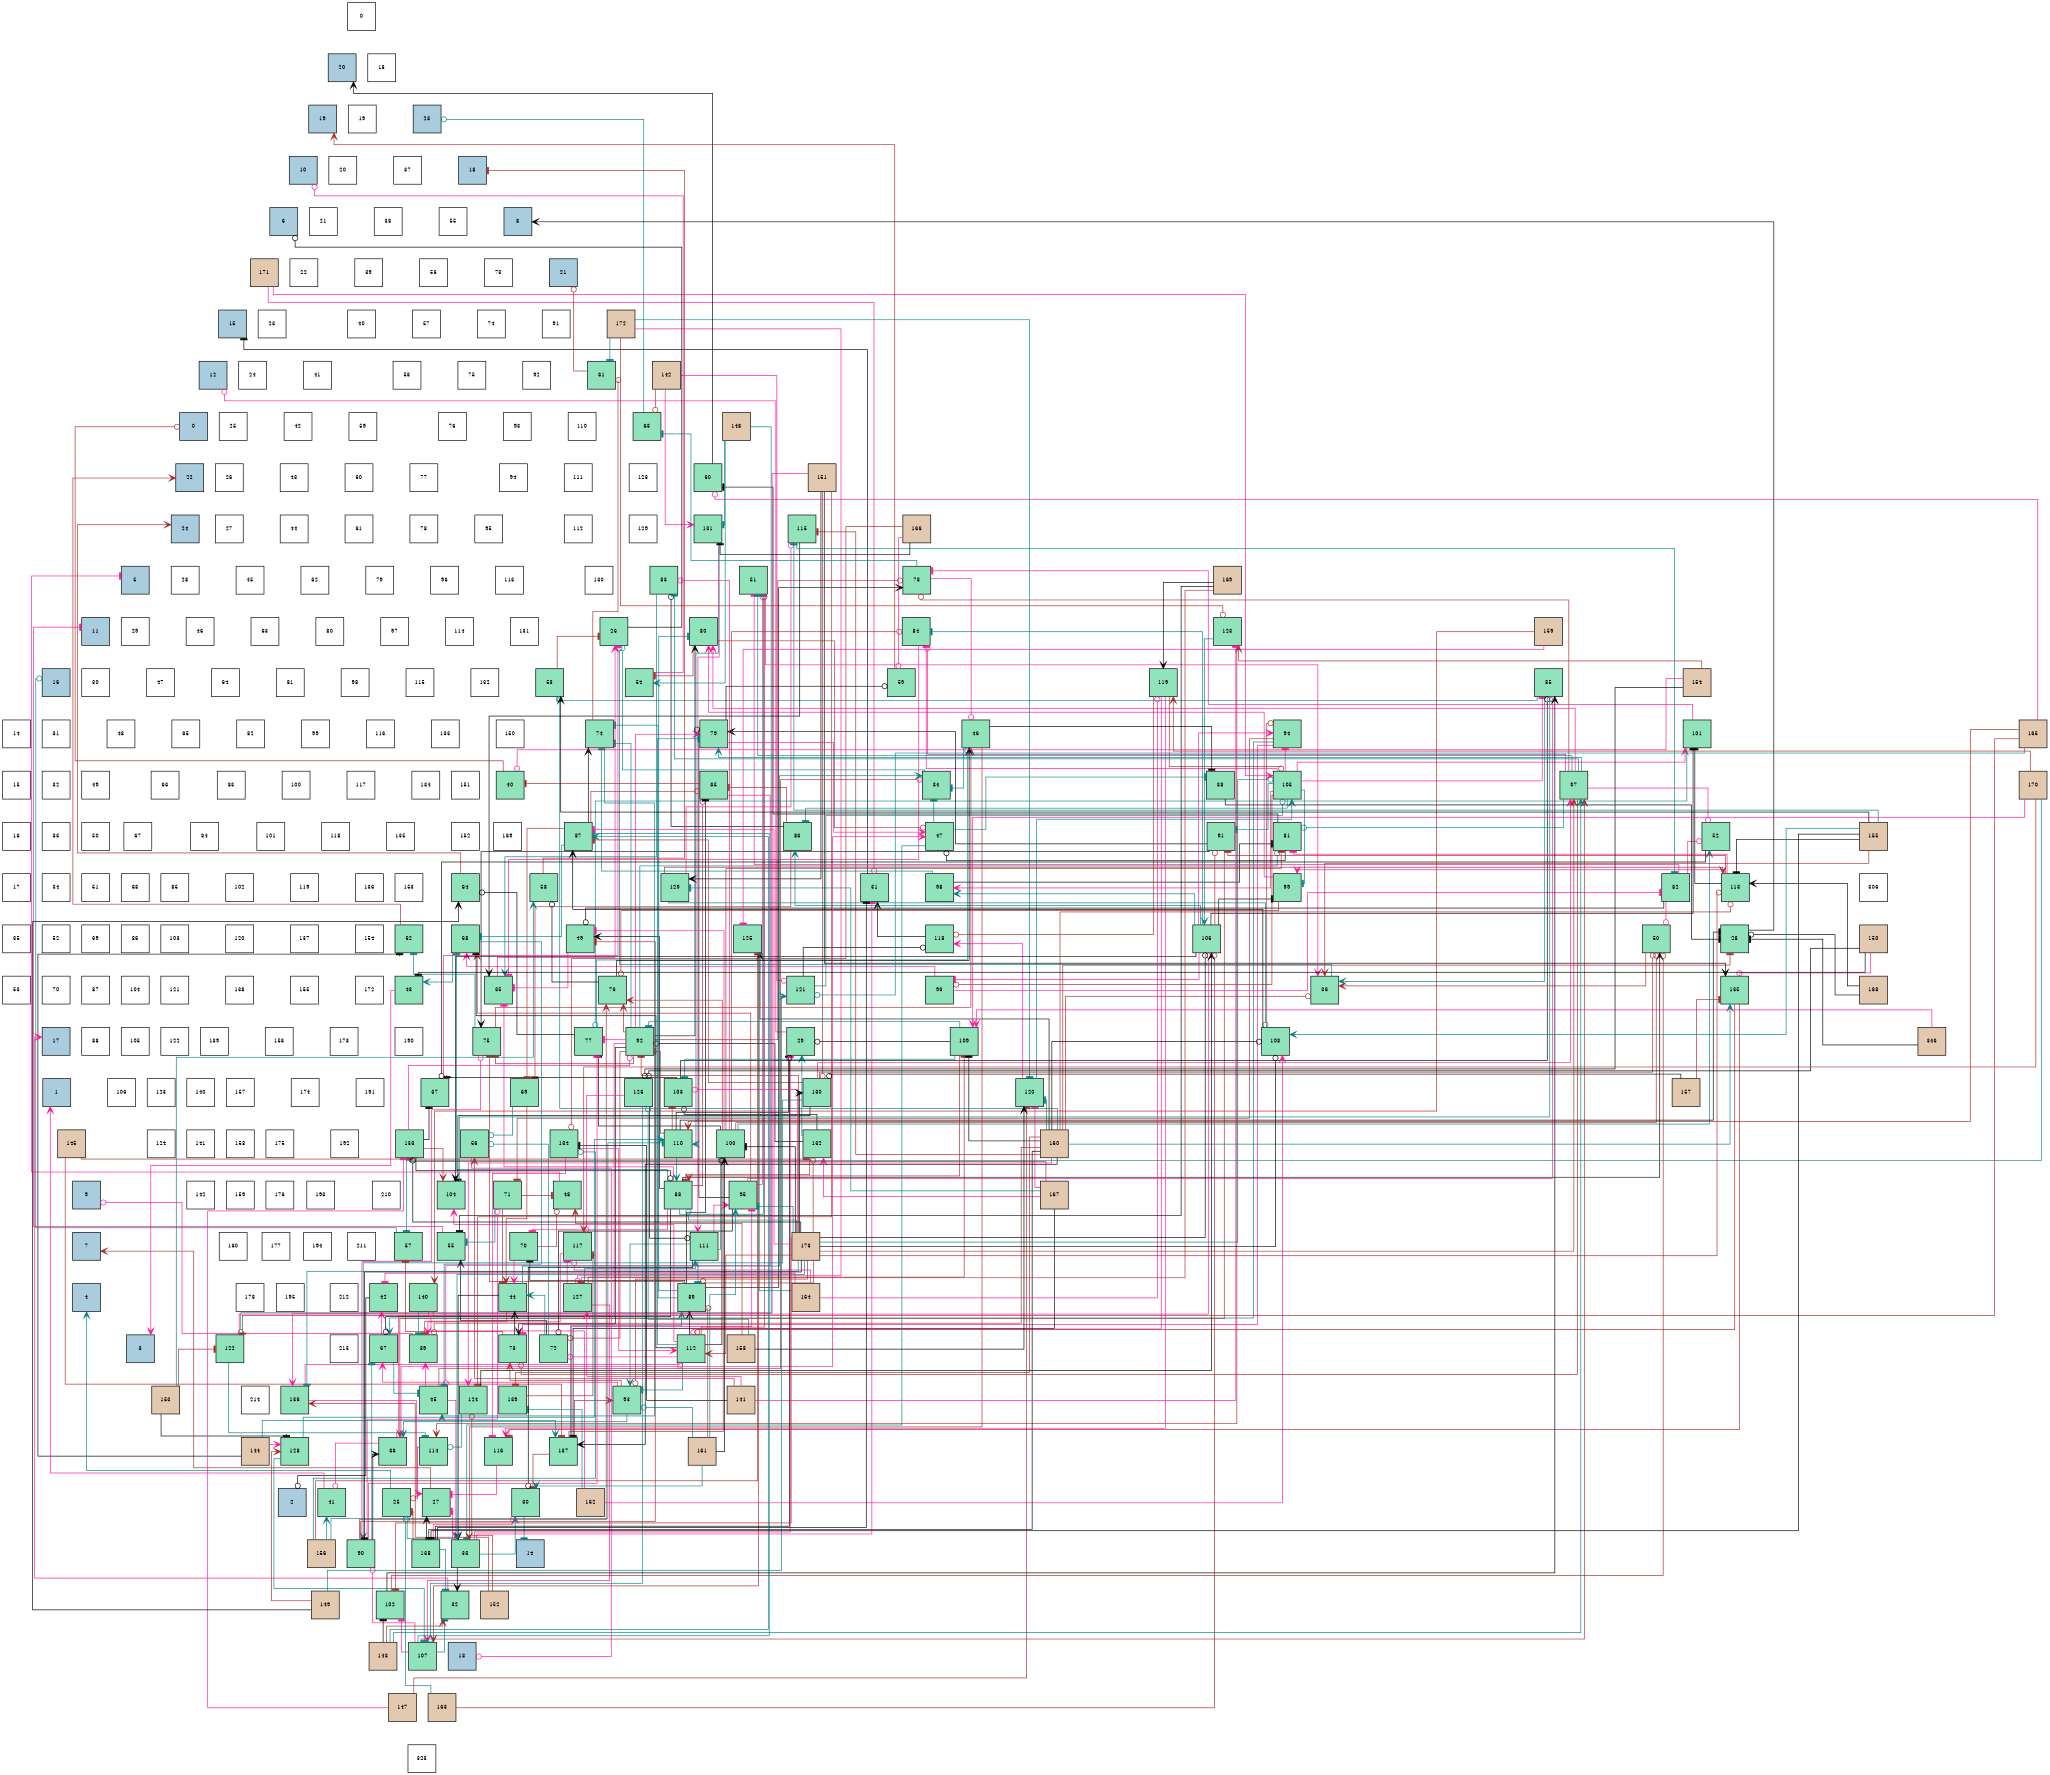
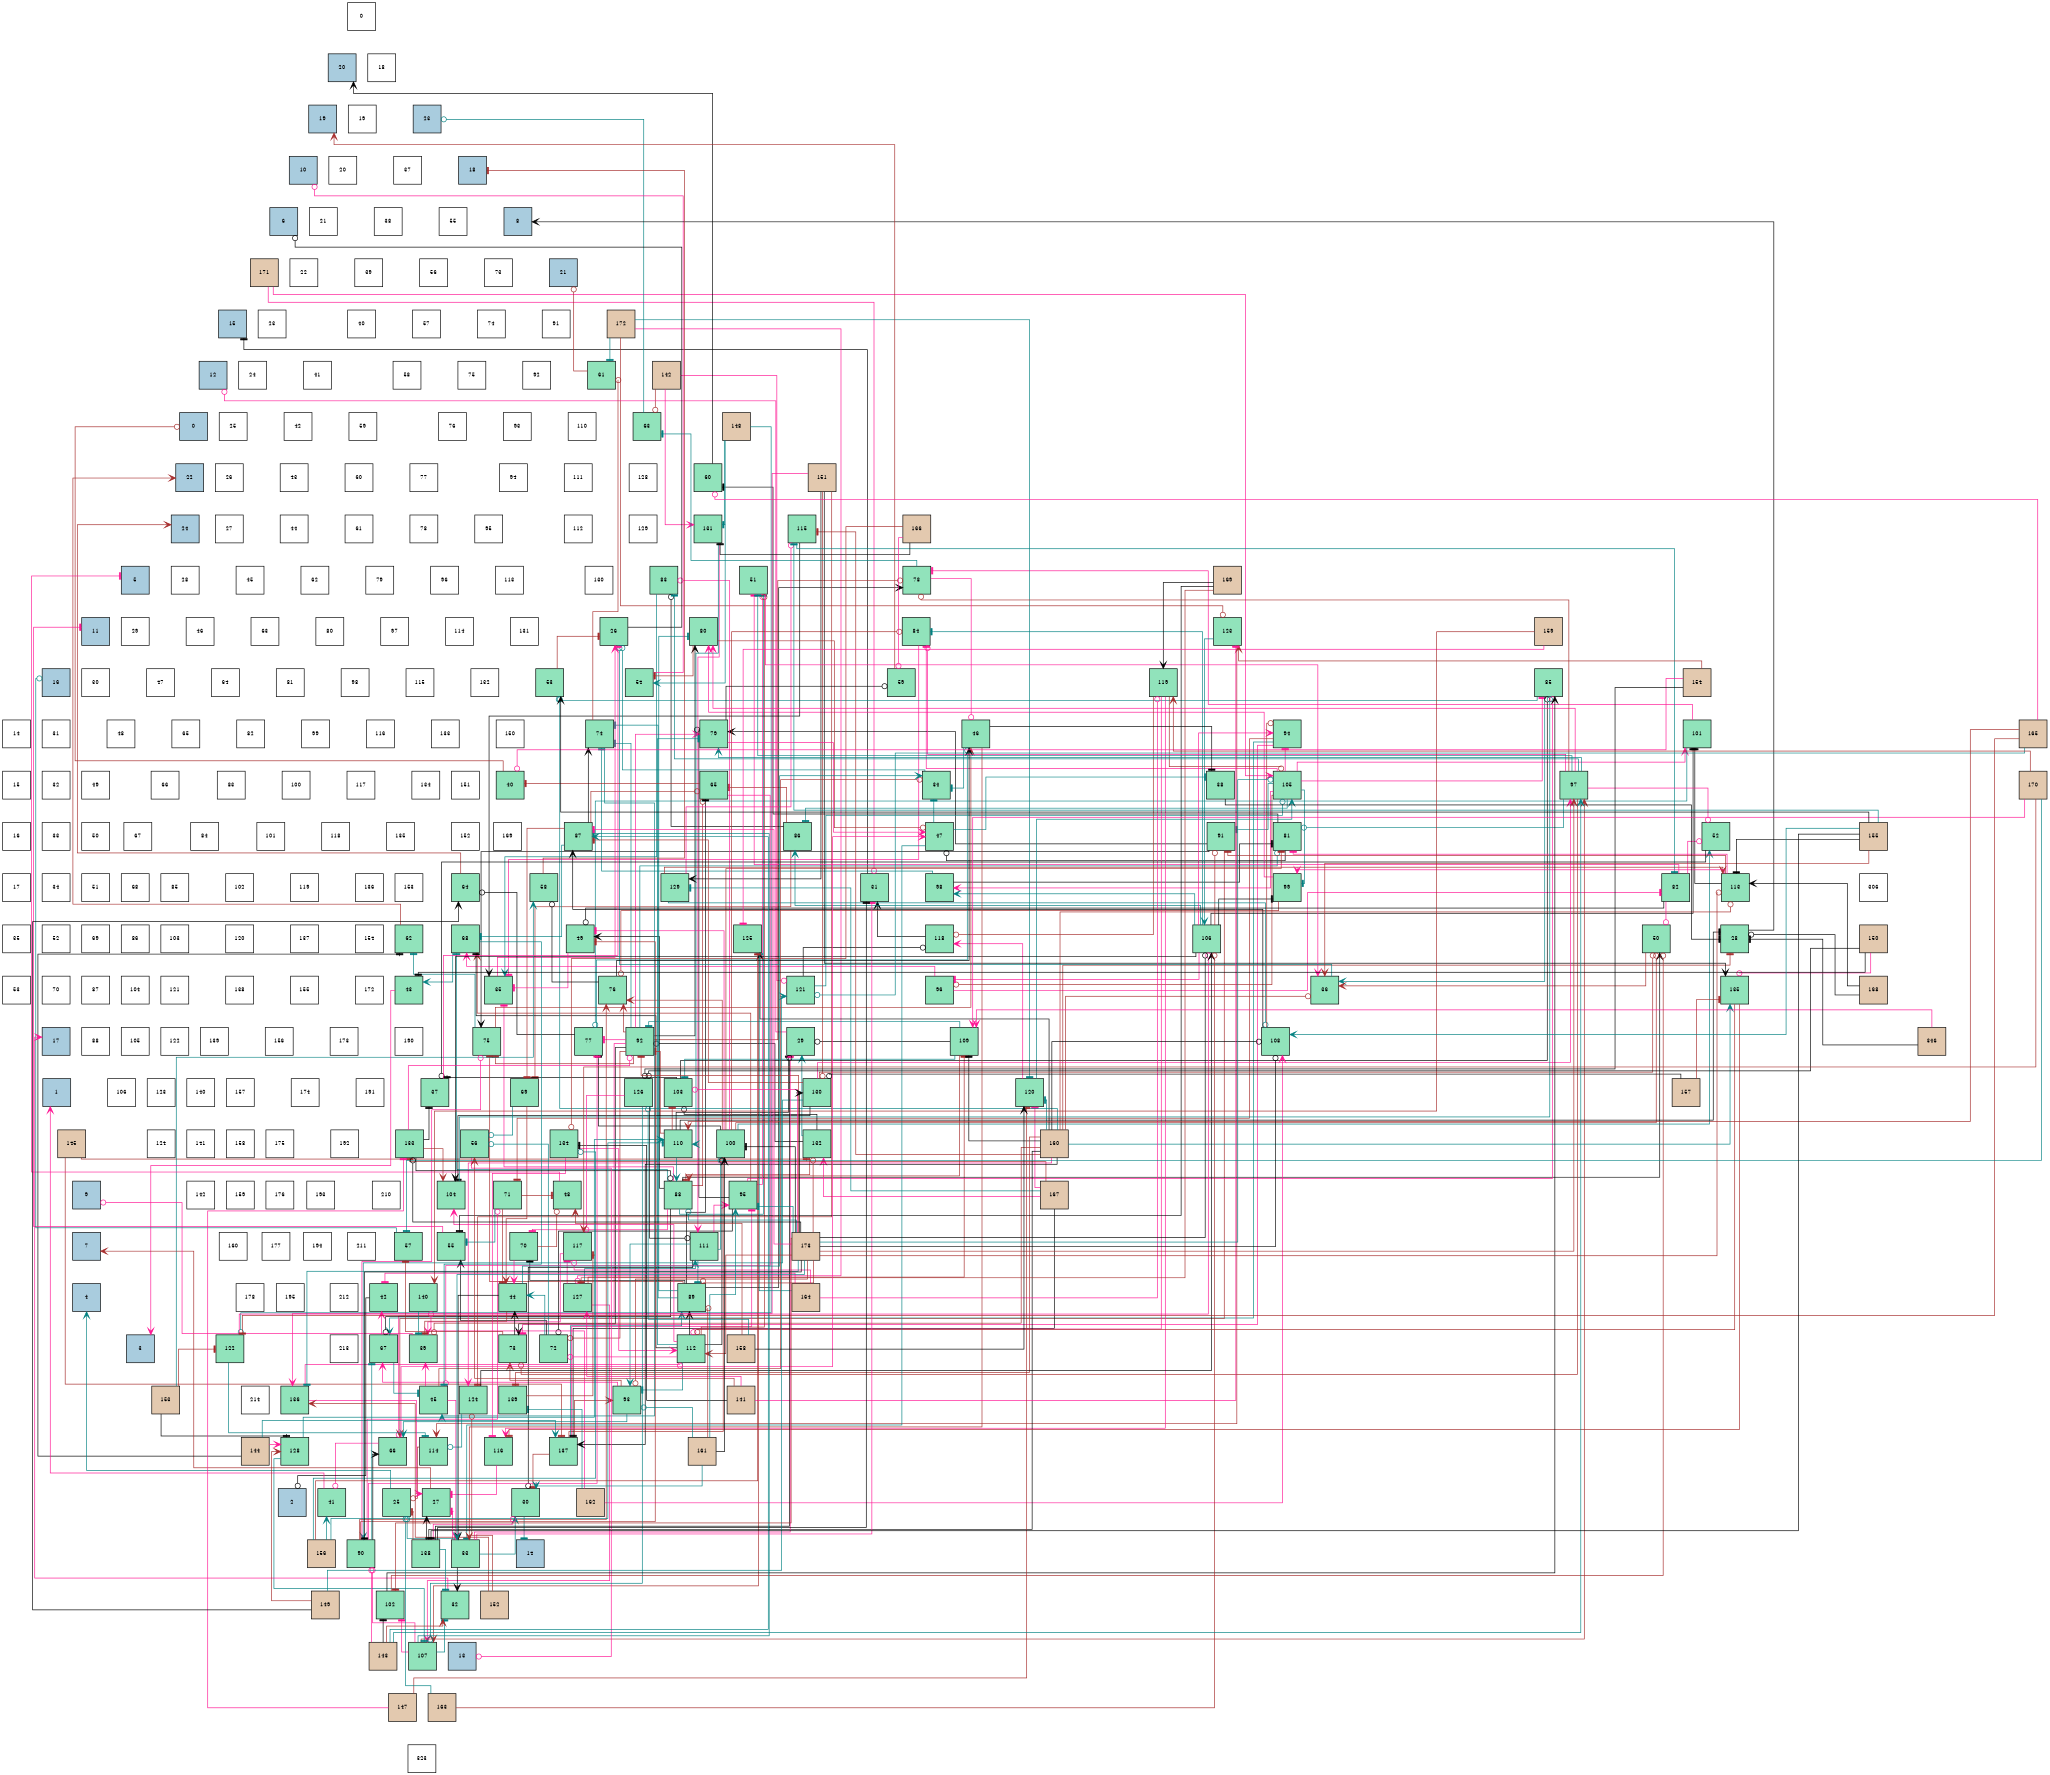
none -> (371, 1608)
